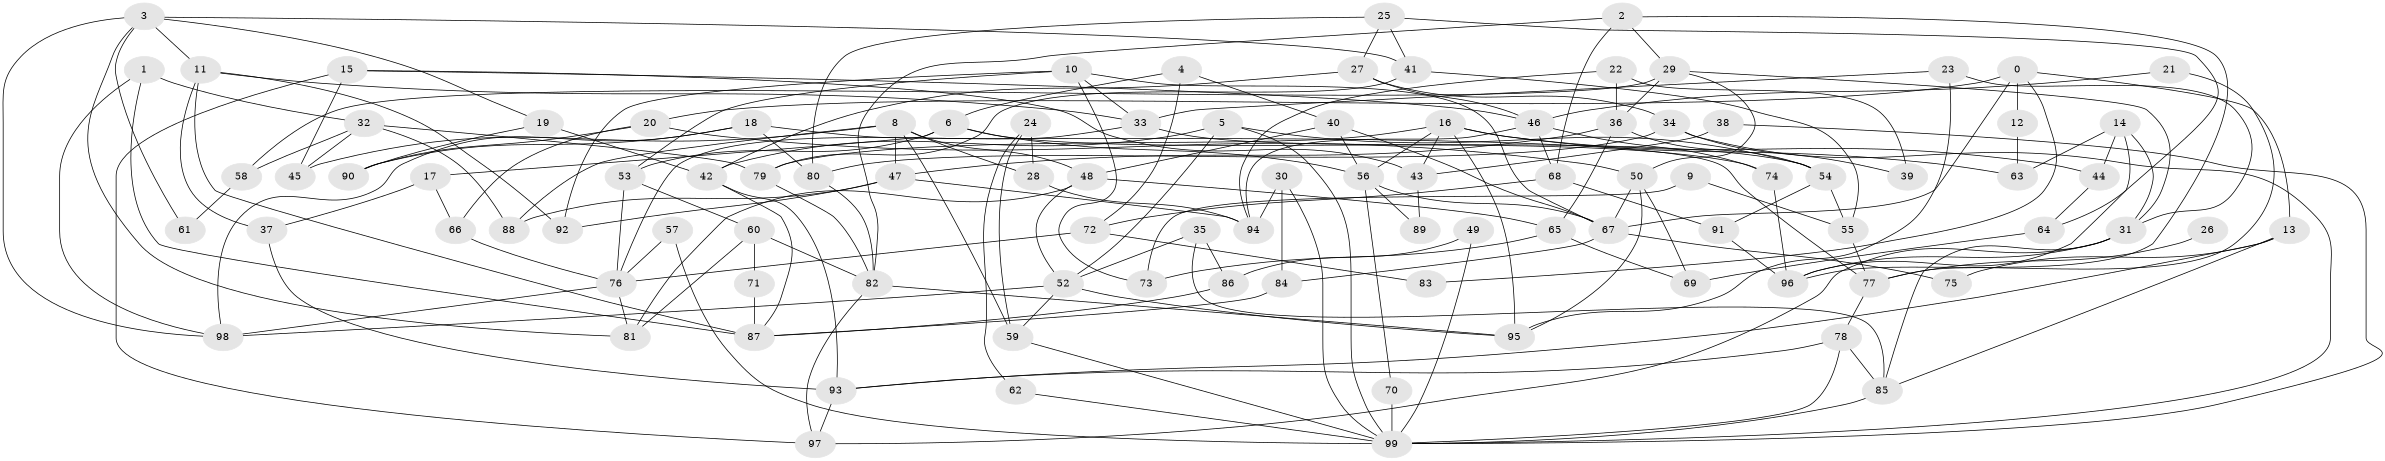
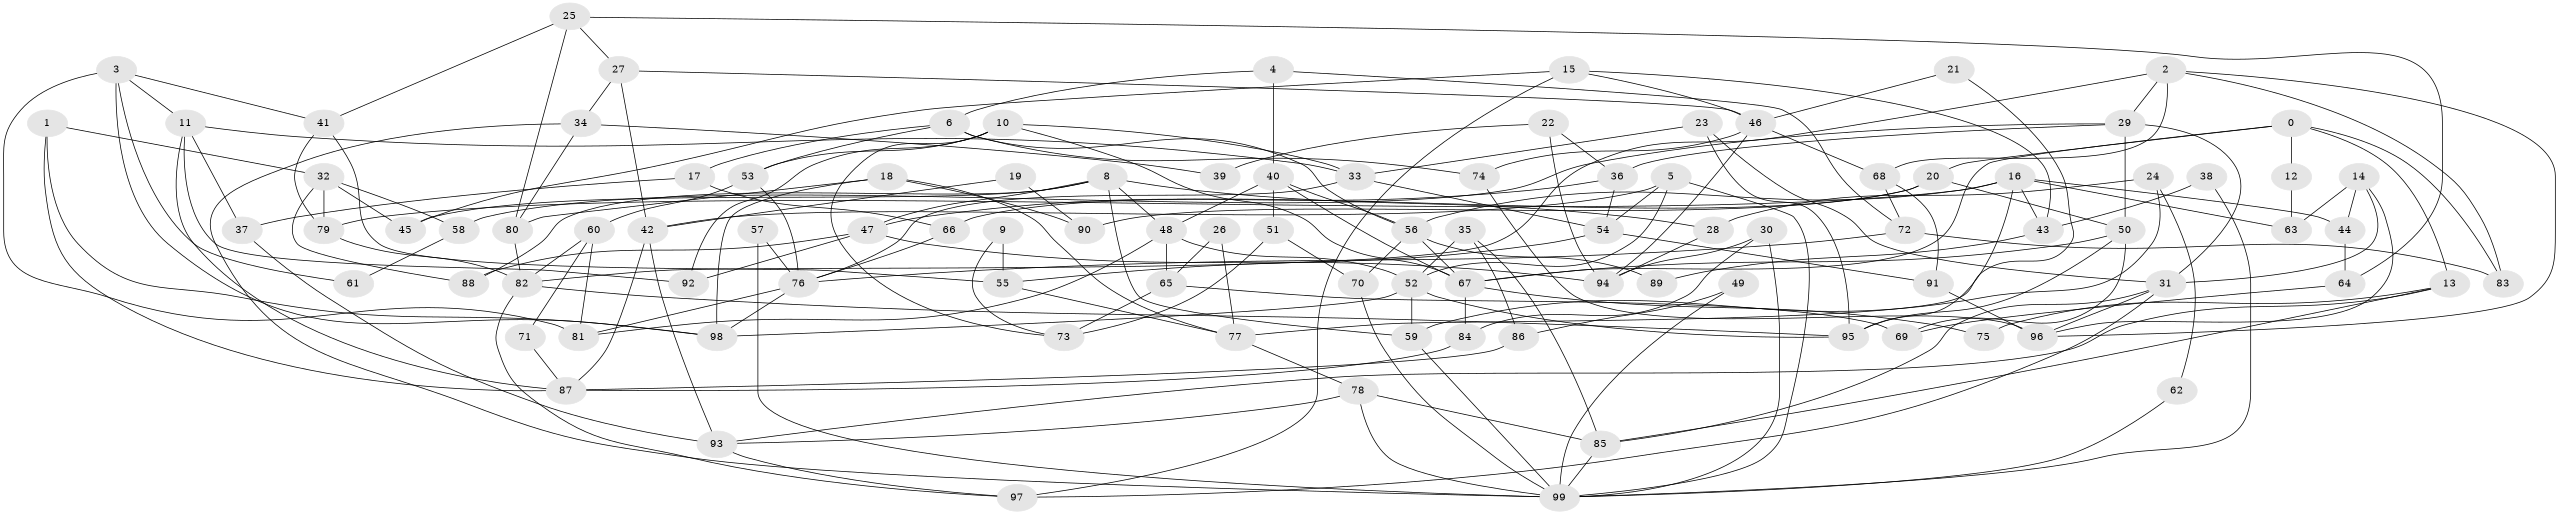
(350, 50) -> none
none -> (2374, 129)
(1589, 178) -> (1193, 257)
none -> (1274, 230)
